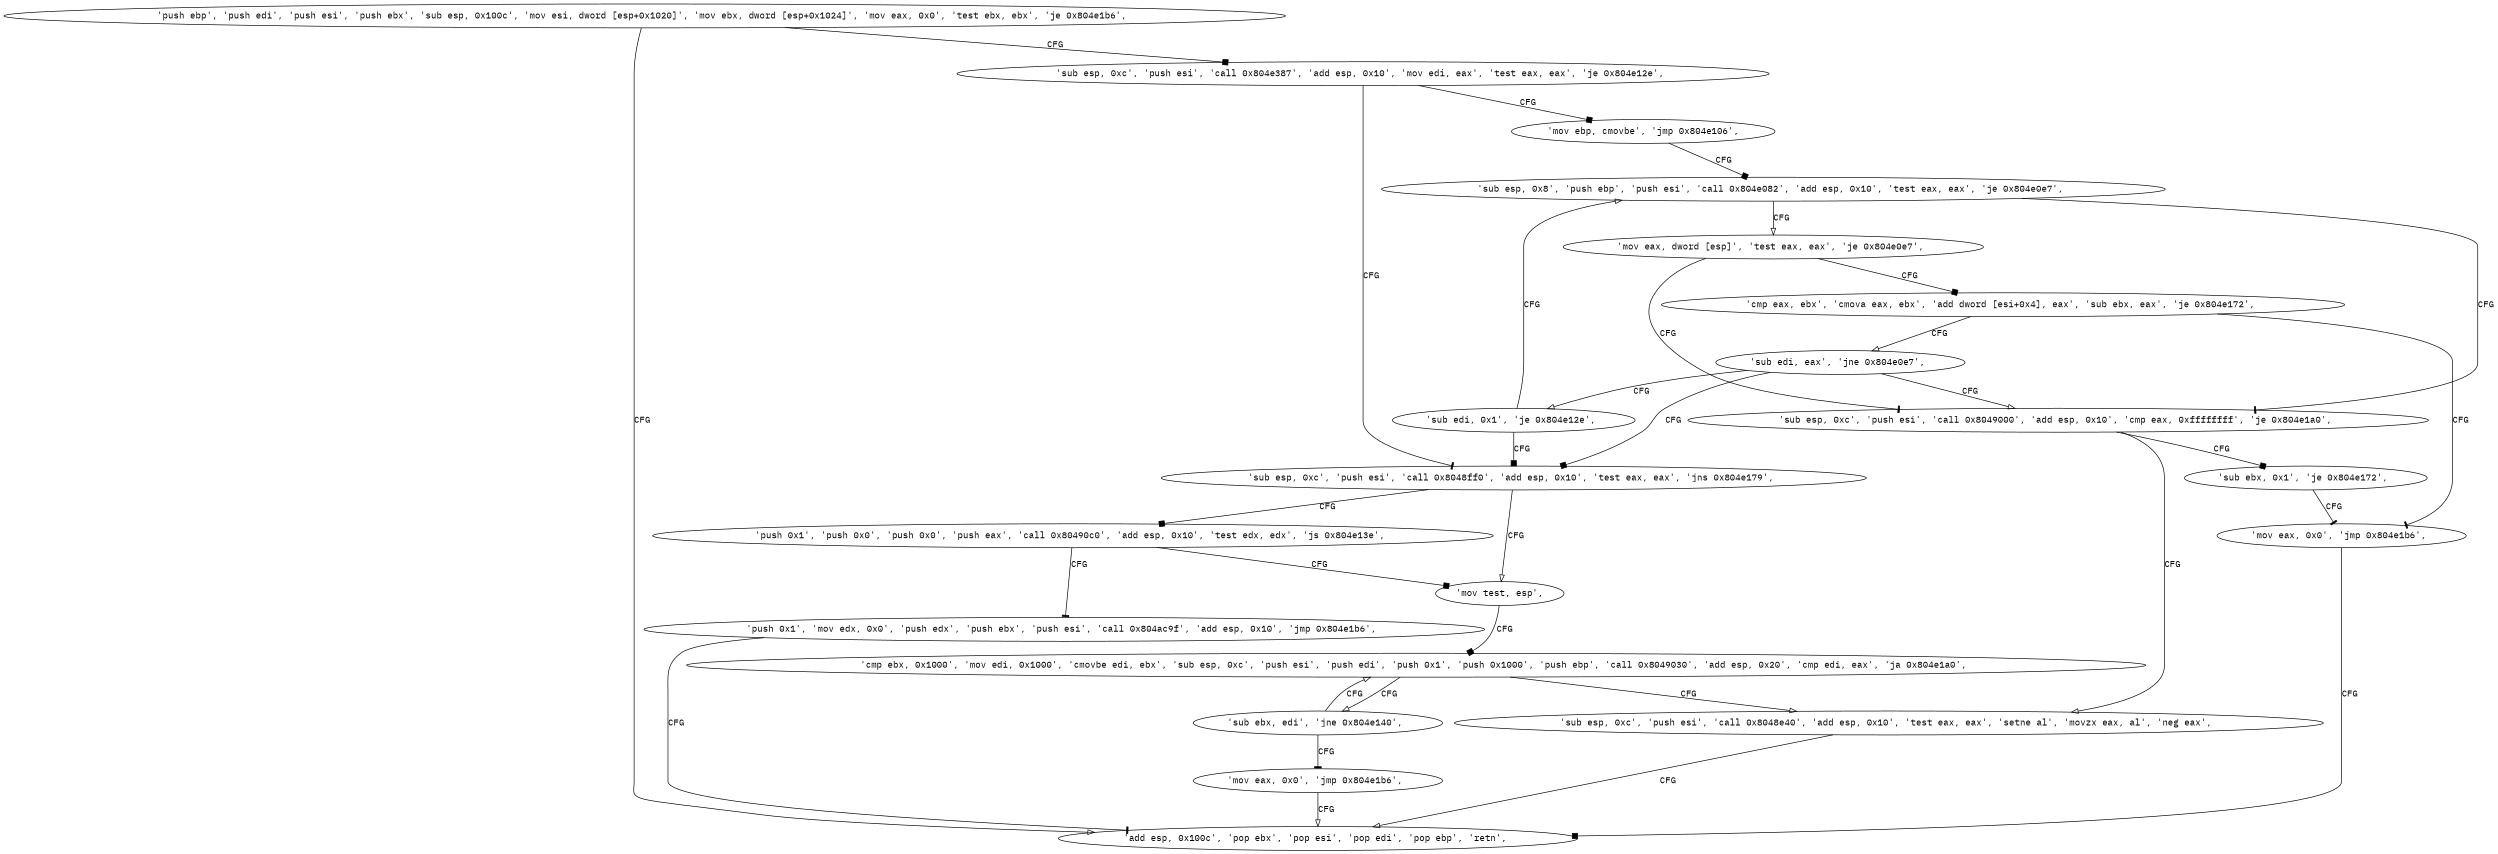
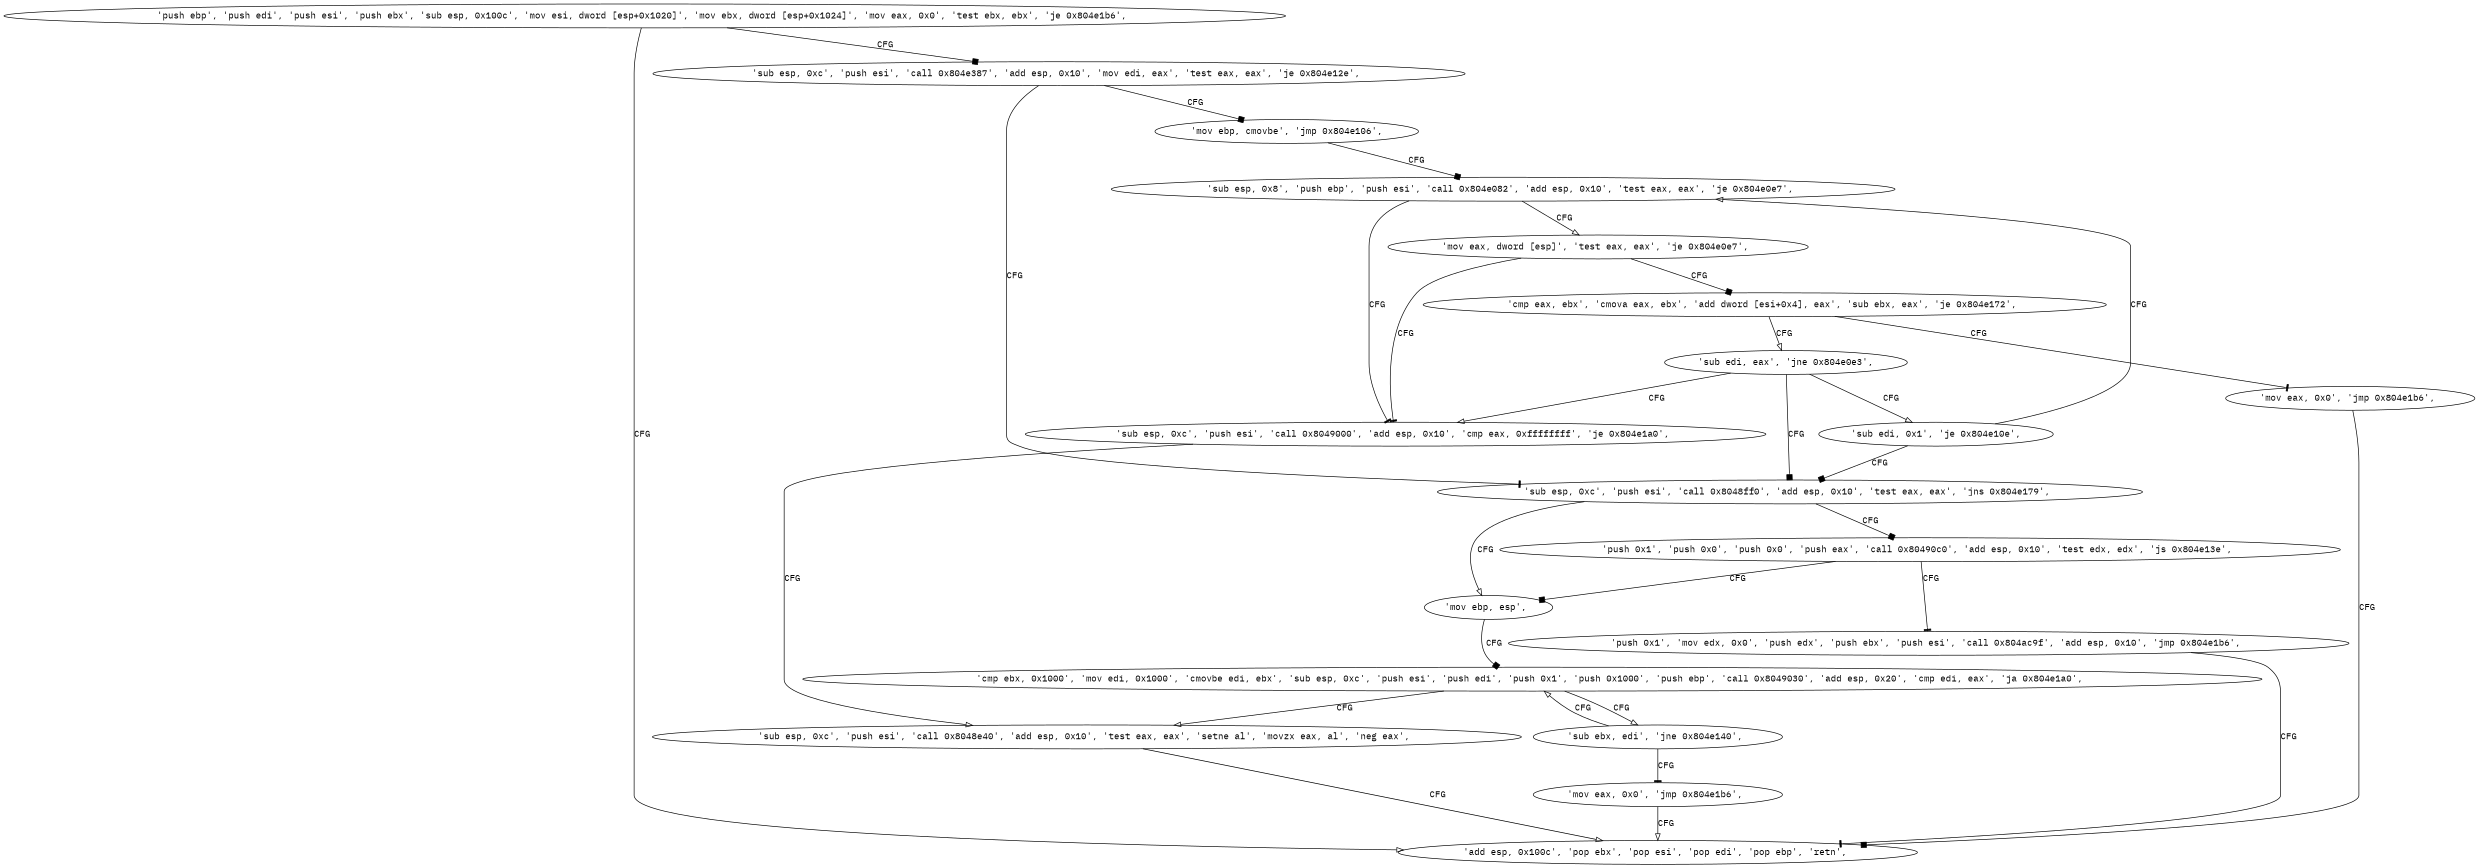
(1840, 362) -> (1786, 362)
(1514, 420) -> (1936, 434)
(2306, 478) -> none
(1500, 594) -> (1489, 607)
